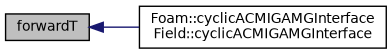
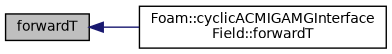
(263, 27) -> (263, 27)
